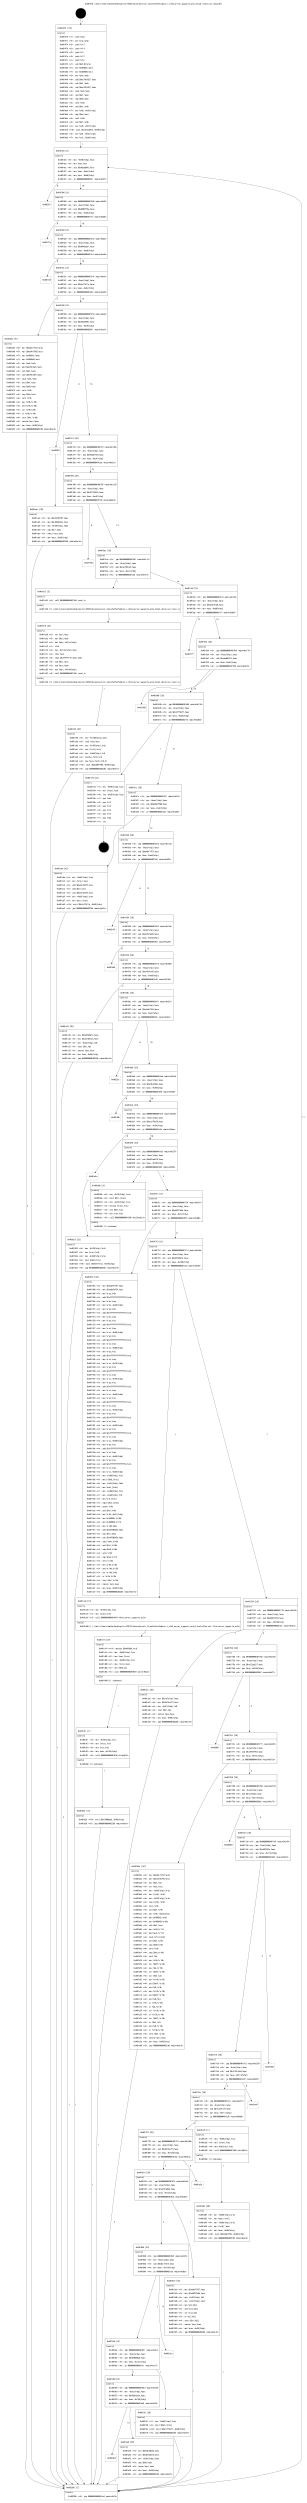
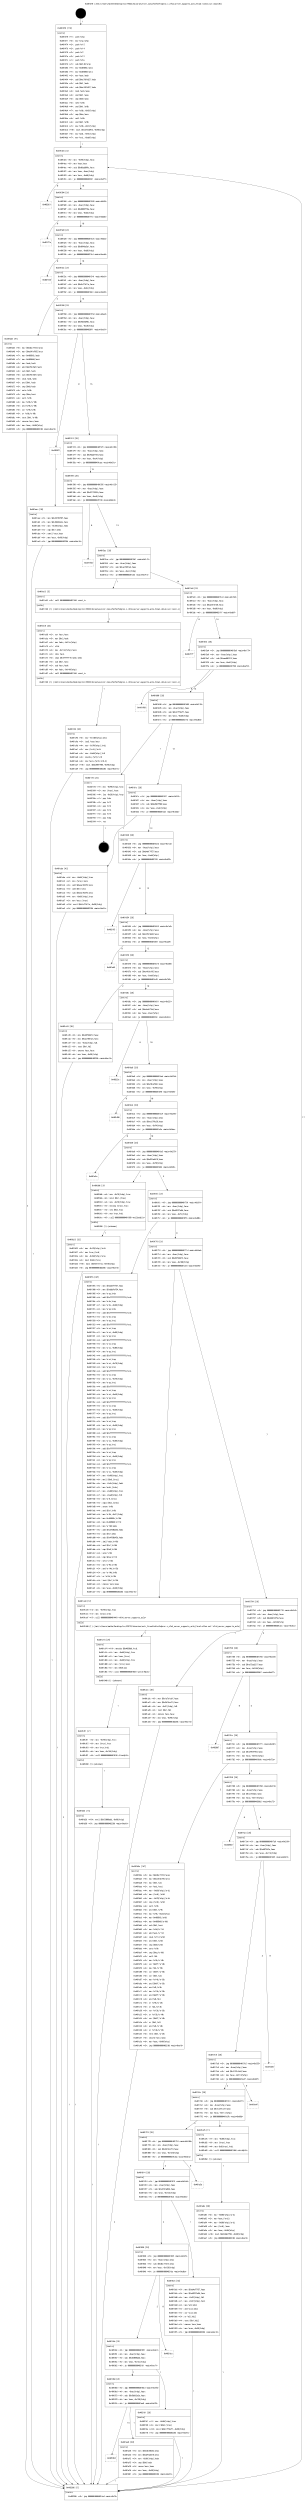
(83, 1207) -> (104, 1233)
none -> (220, 2123)
